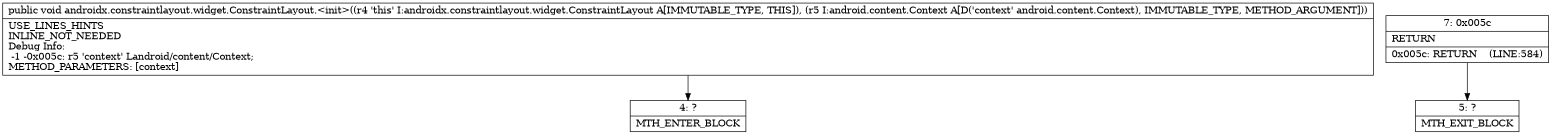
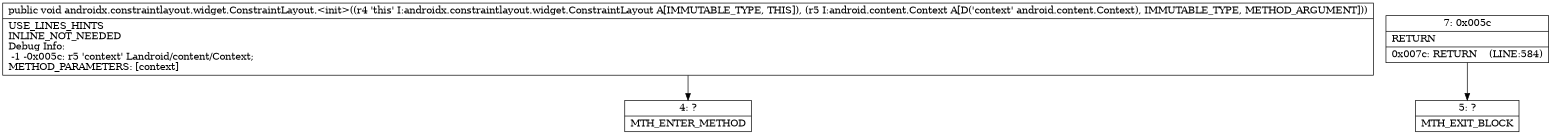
(1467, 54) -> (1467, 54)
(688, 124) -> (688, 124)
